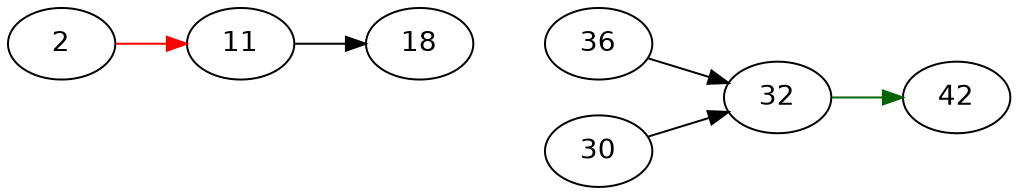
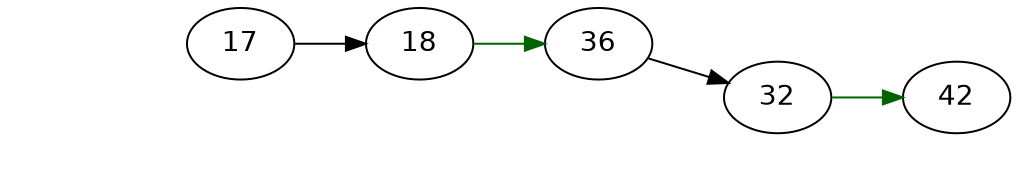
(62, 44) -> none
(241, 44) -> (241, 44)
none -> (499, 44)
(599, 151) -> none
